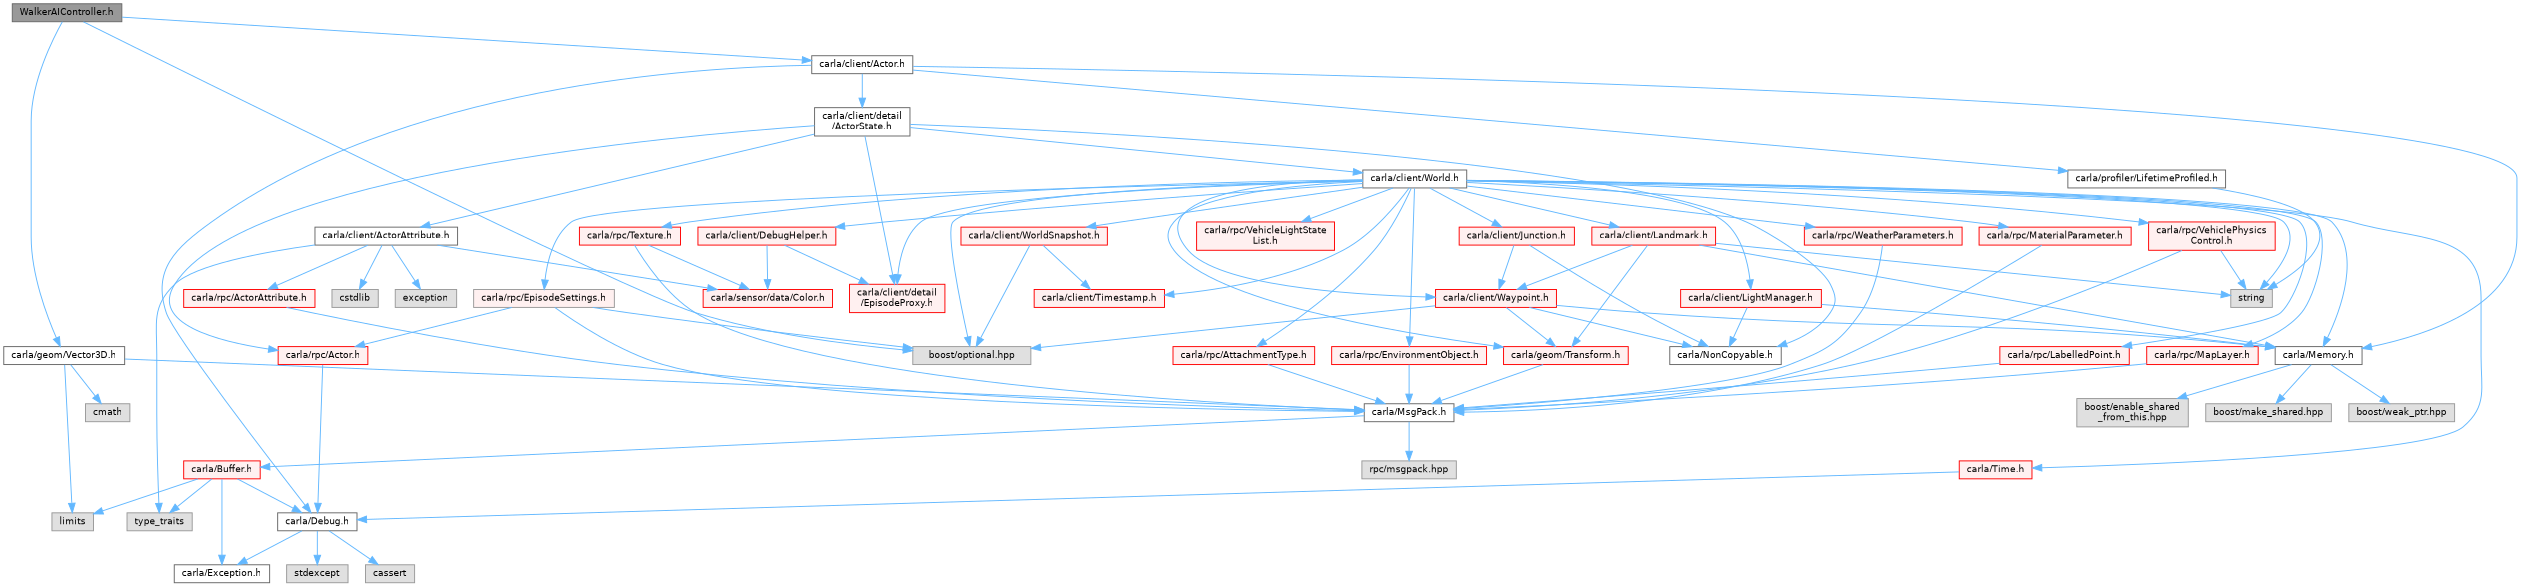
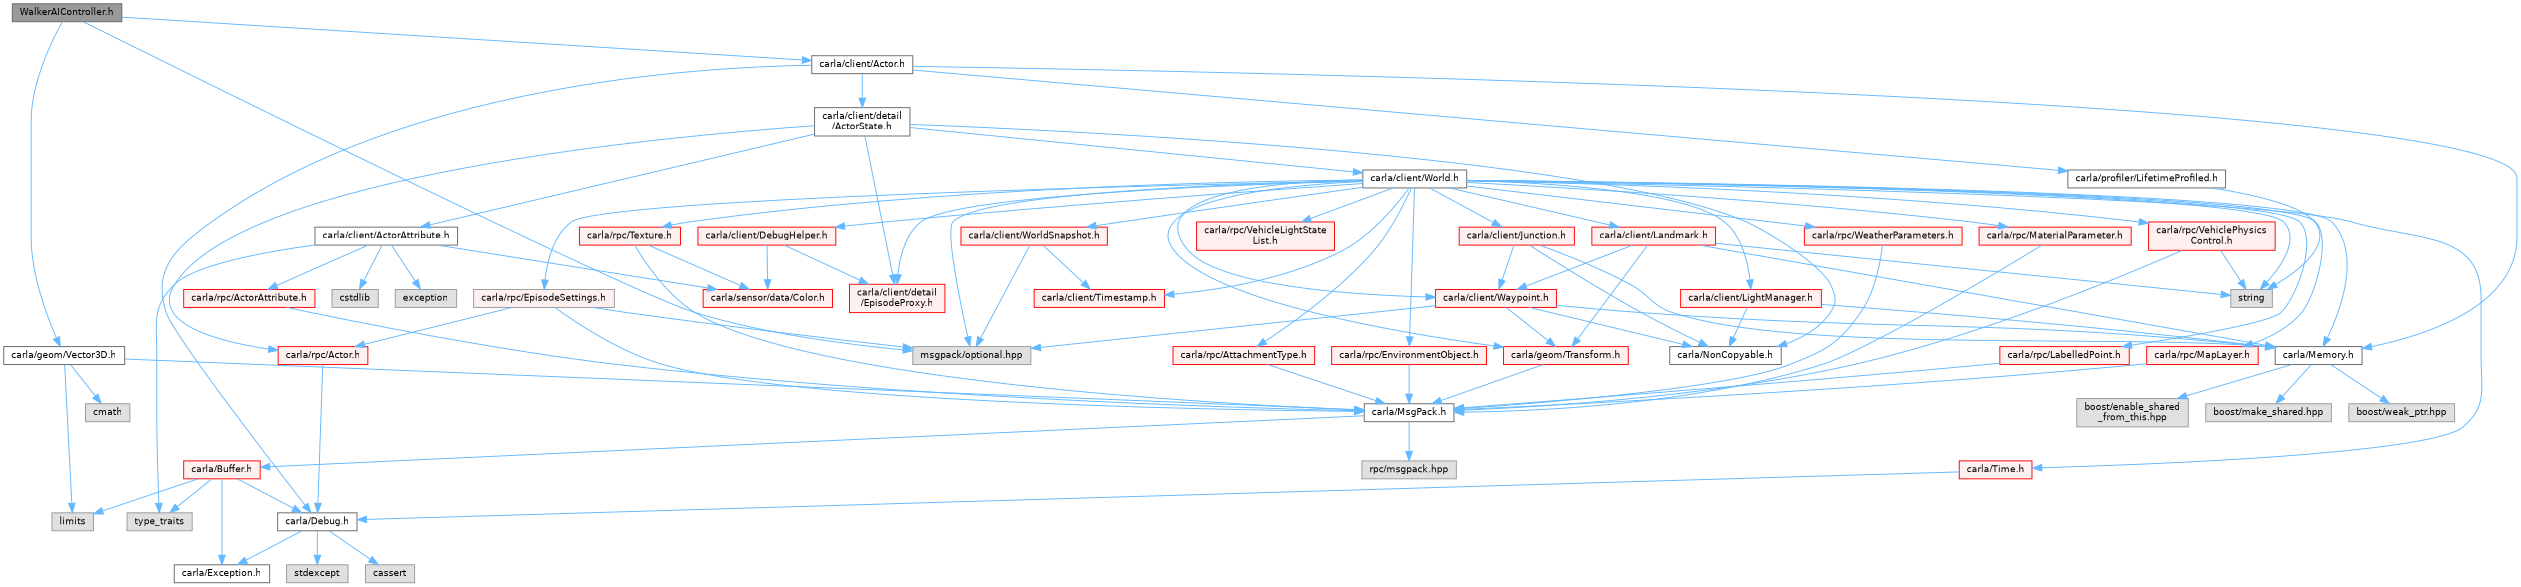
none -> (1893, 338)
(972, 356) -> (972, 356)
